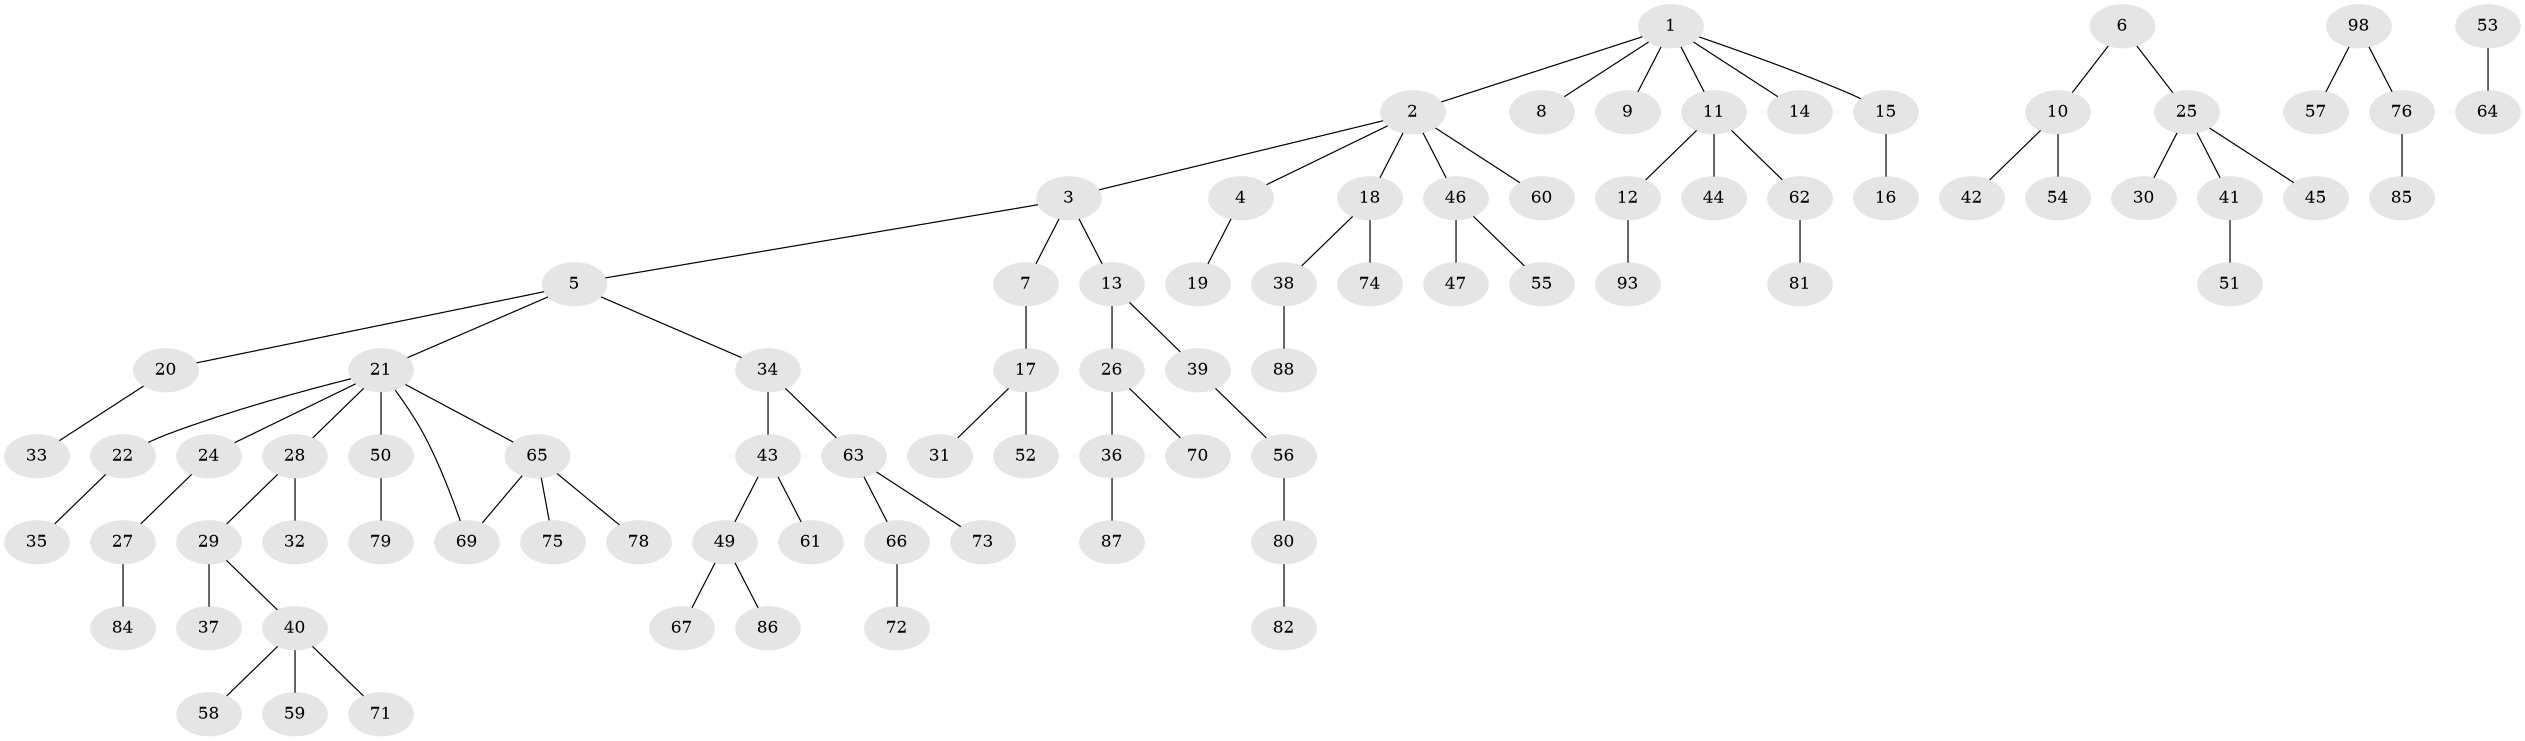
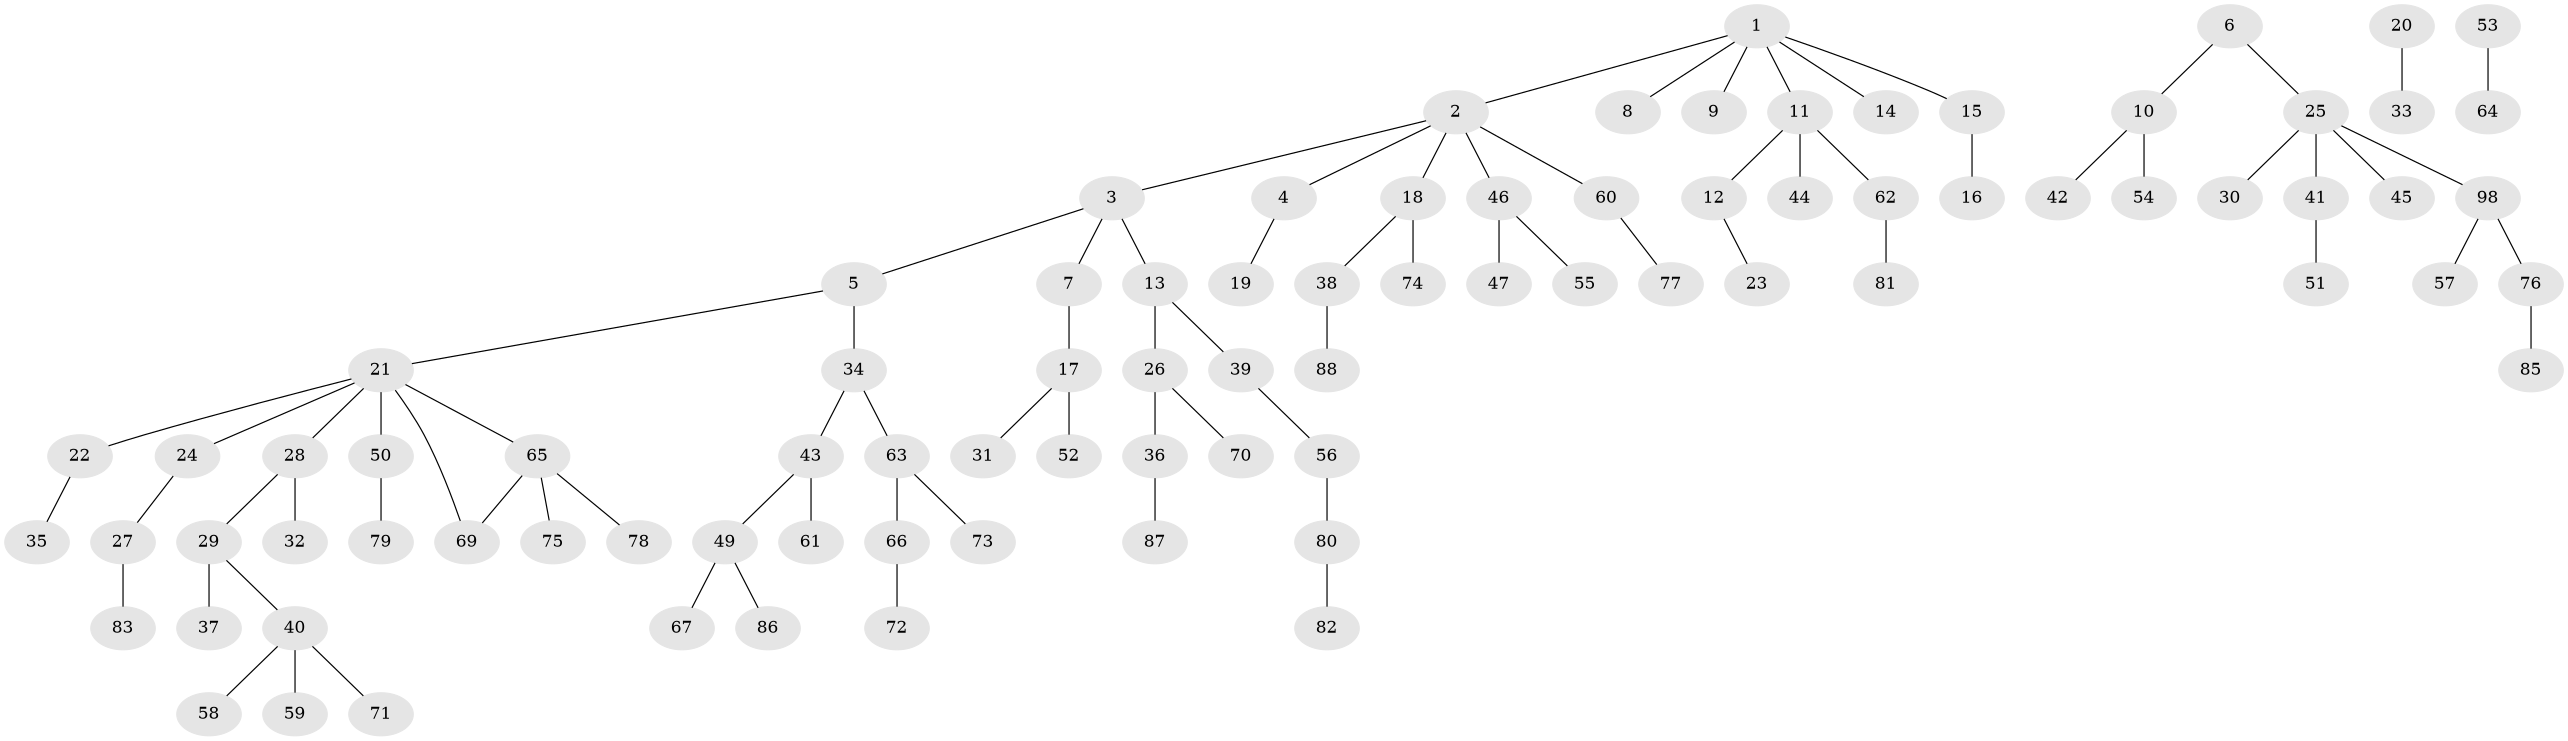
none -> (2402, 155)
(1628, 284) -> (1757, 284)
none -> (1671, 284)
(370, 327) -> none
(123, 628) -> (123, 628)
